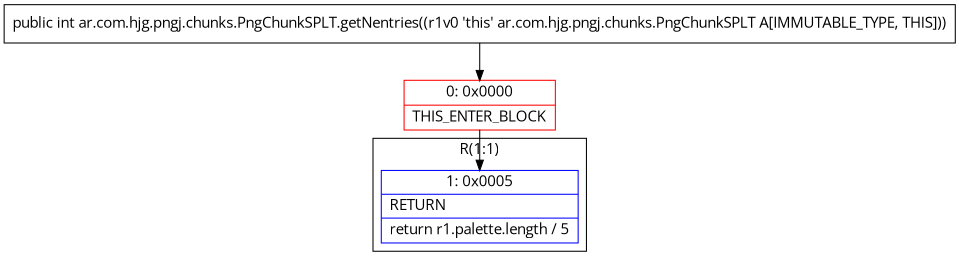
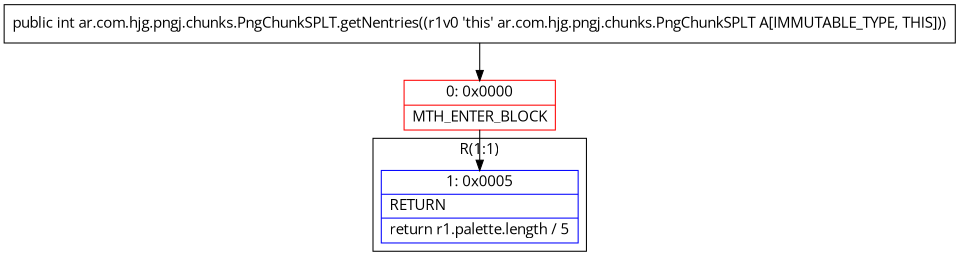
(479, 117) -> (480, 117)
